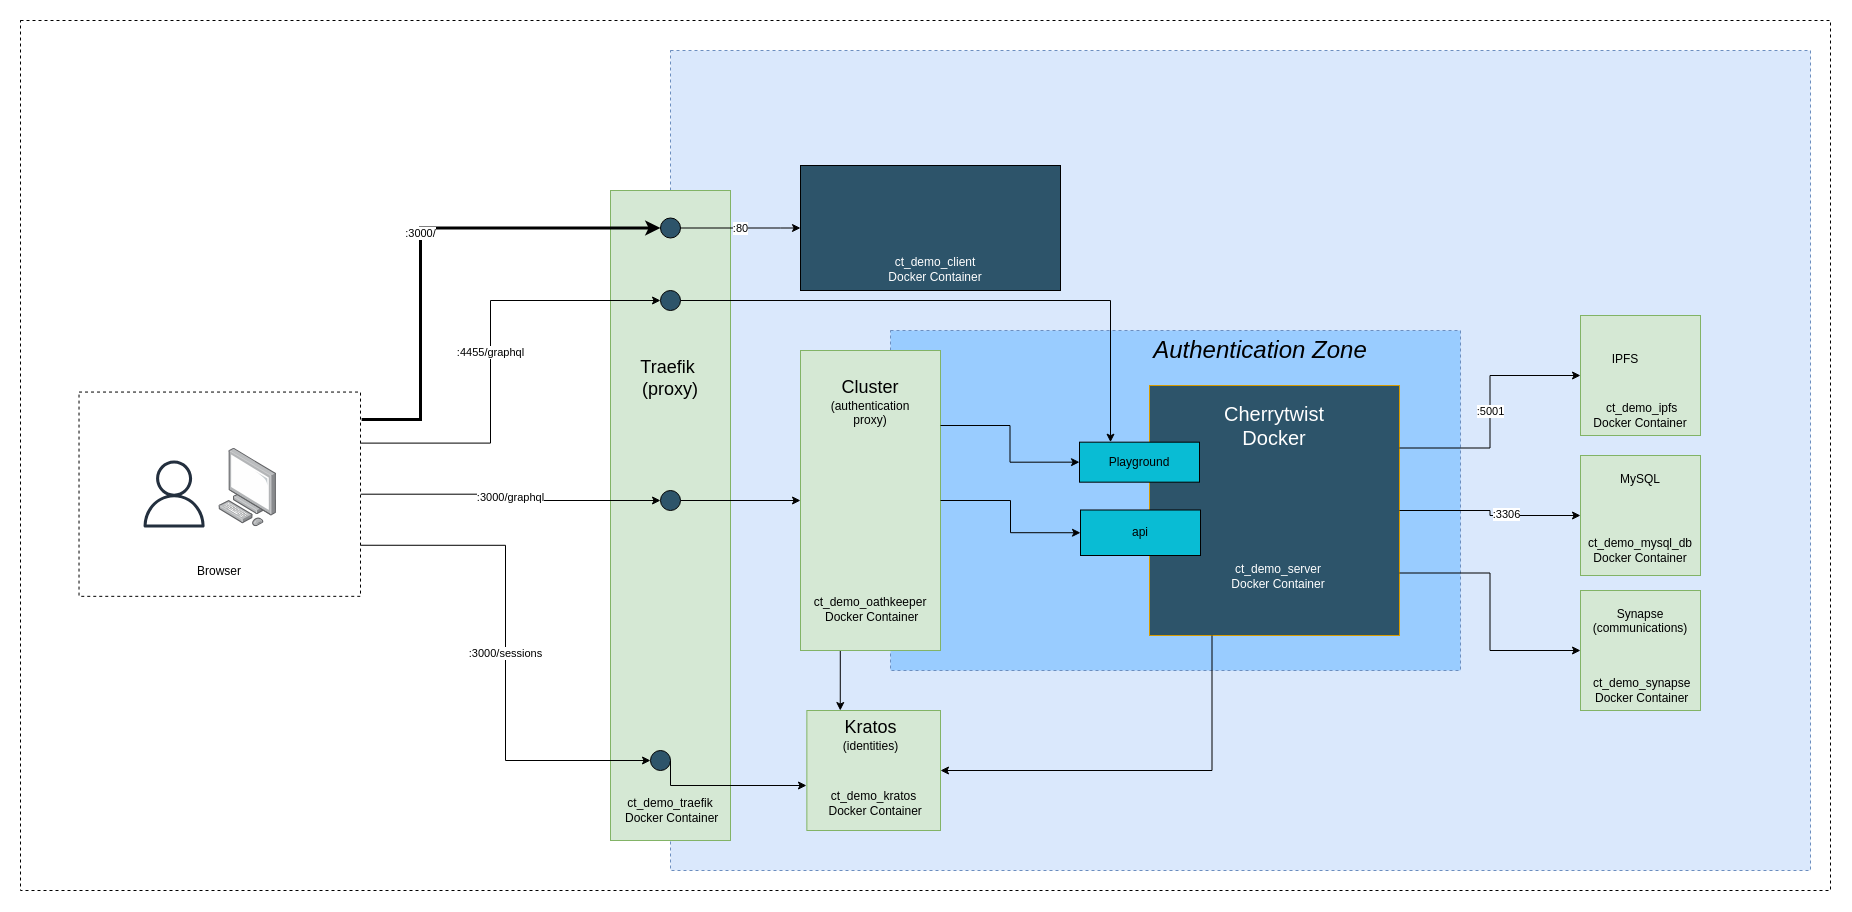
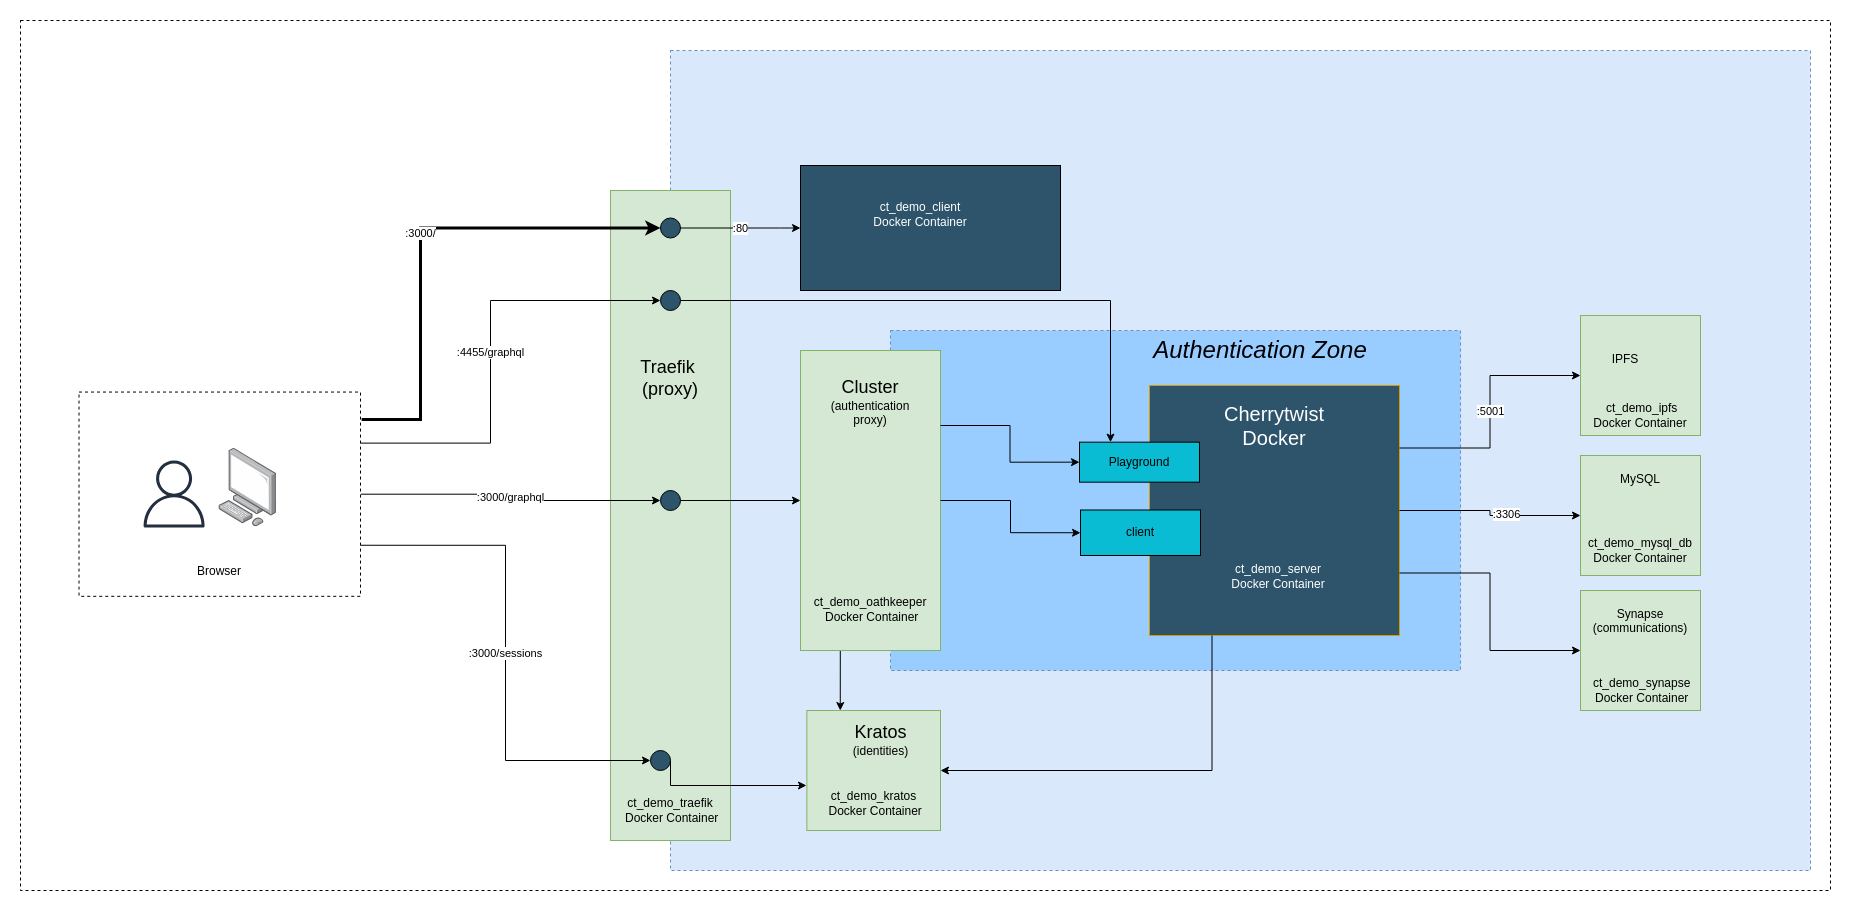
(936, 270) -> (921, 215)
(1141, 533) -> (1141, 533)
(870, 741) -> (880, 746)
